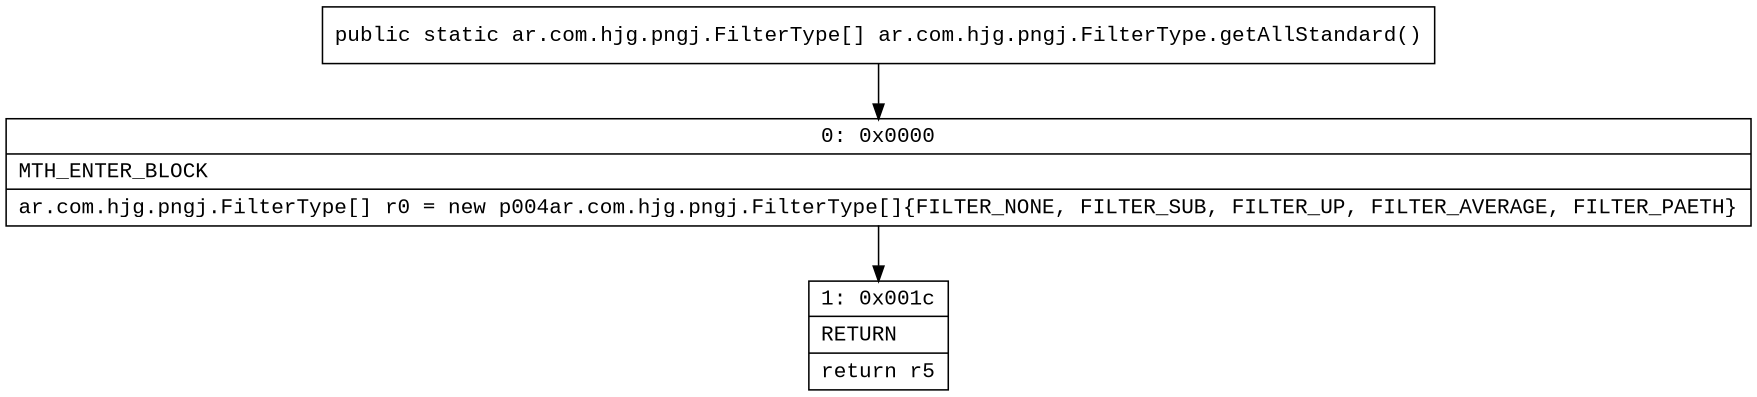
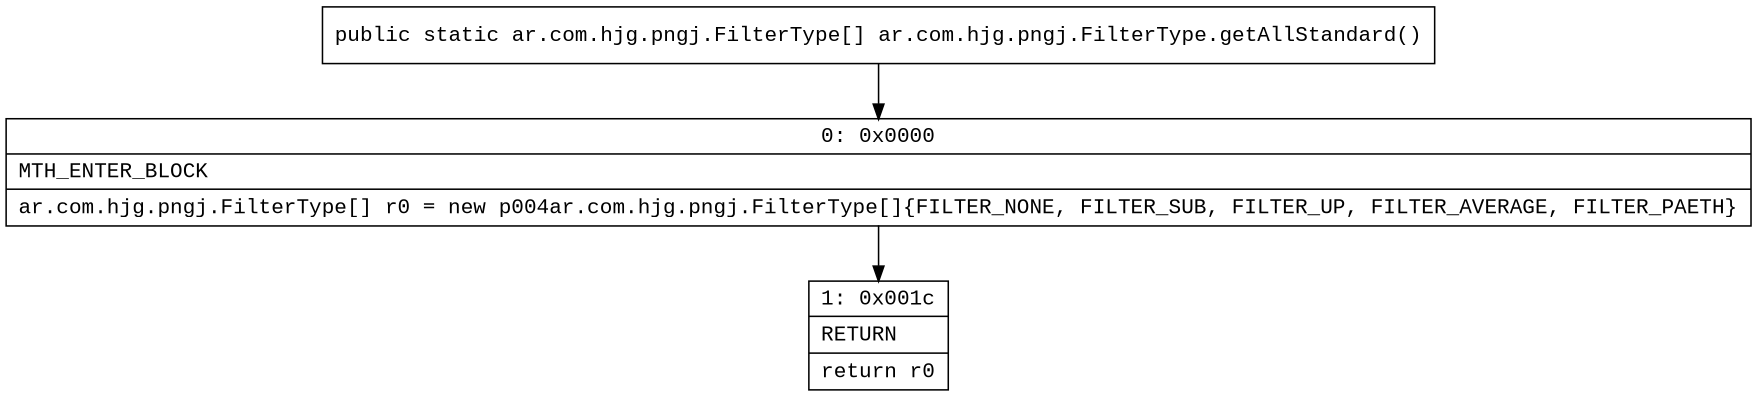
(879, 371) -> (879, 371)
